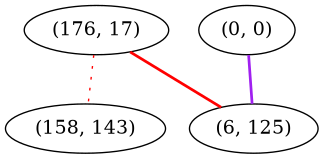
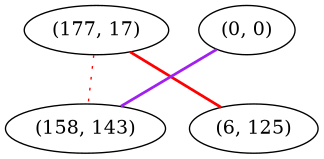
(96, 30) -> (96, 30)
(250, 79) -> (162, 82)
